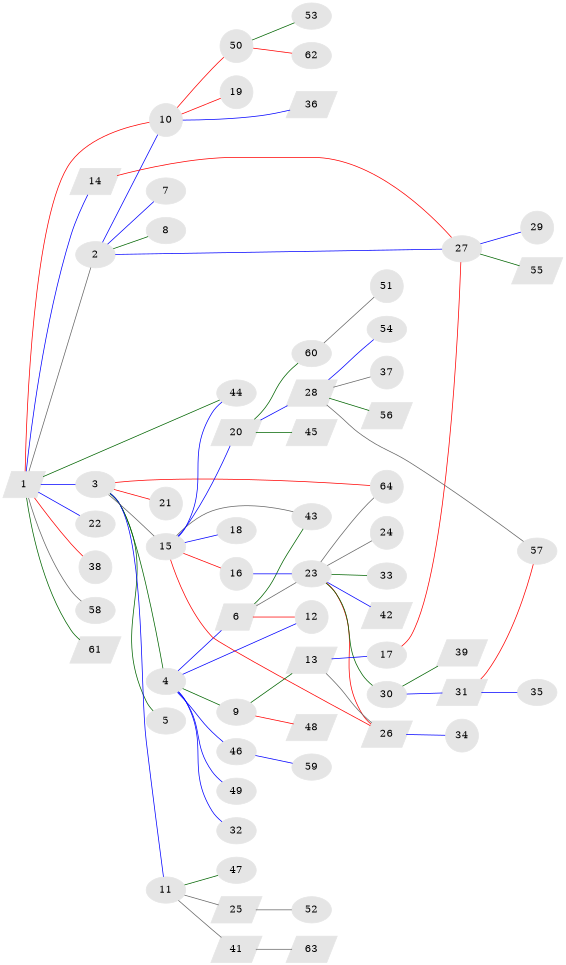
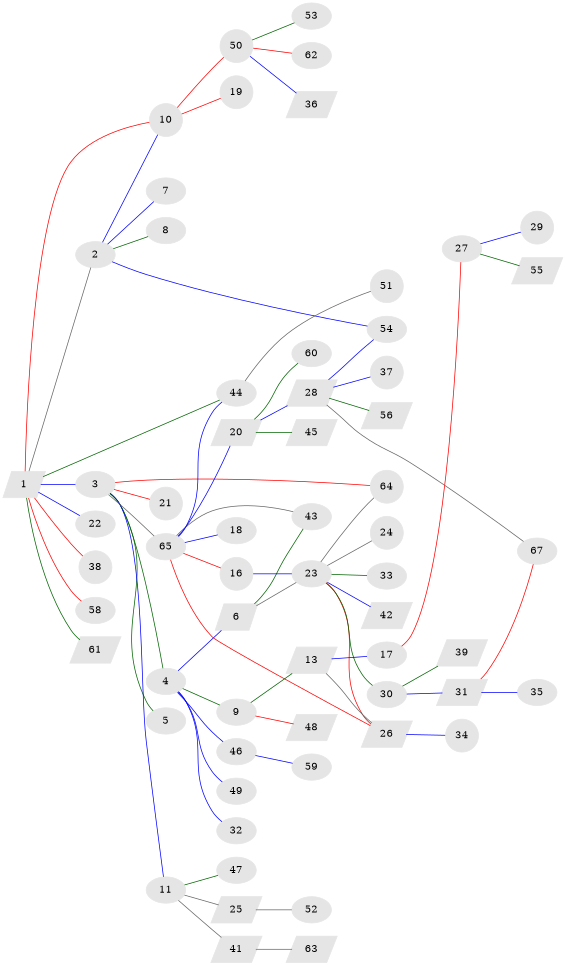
(237, 118) -> (273, 75)
(95, 182) -> none
(279, 252) -> (238, 299)
(349, 320) -> (300, 325)
(352, 382) -> (352, 382)
(166, 547) -> (166, 547)
(537, 551) -> (537, 551)
(49, 553) -> (49, 553)
(312, 617) -> none
